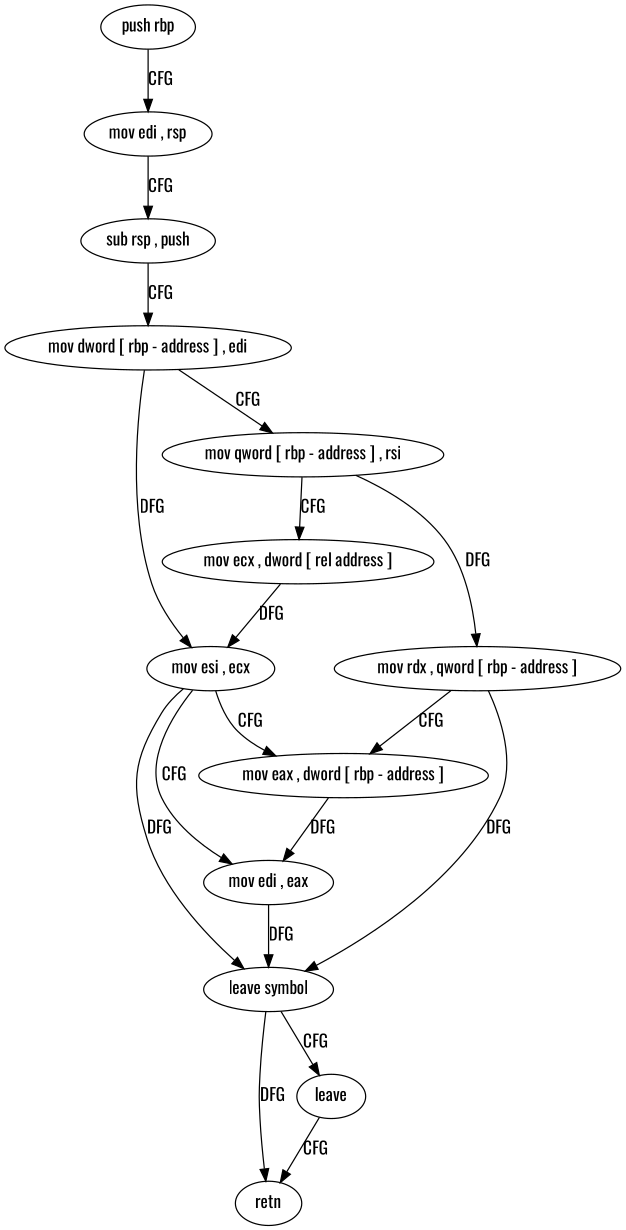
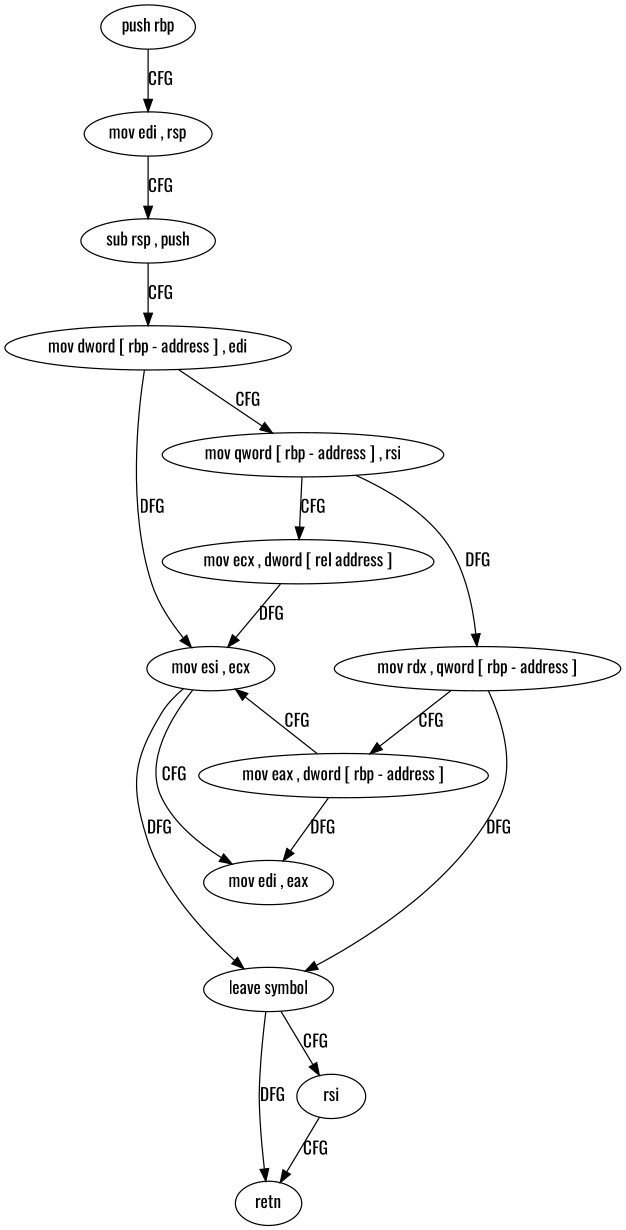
(233, 726) -> (281, 725)
(269, 930) -> none
(331, 1096) -> (331, 1096)
